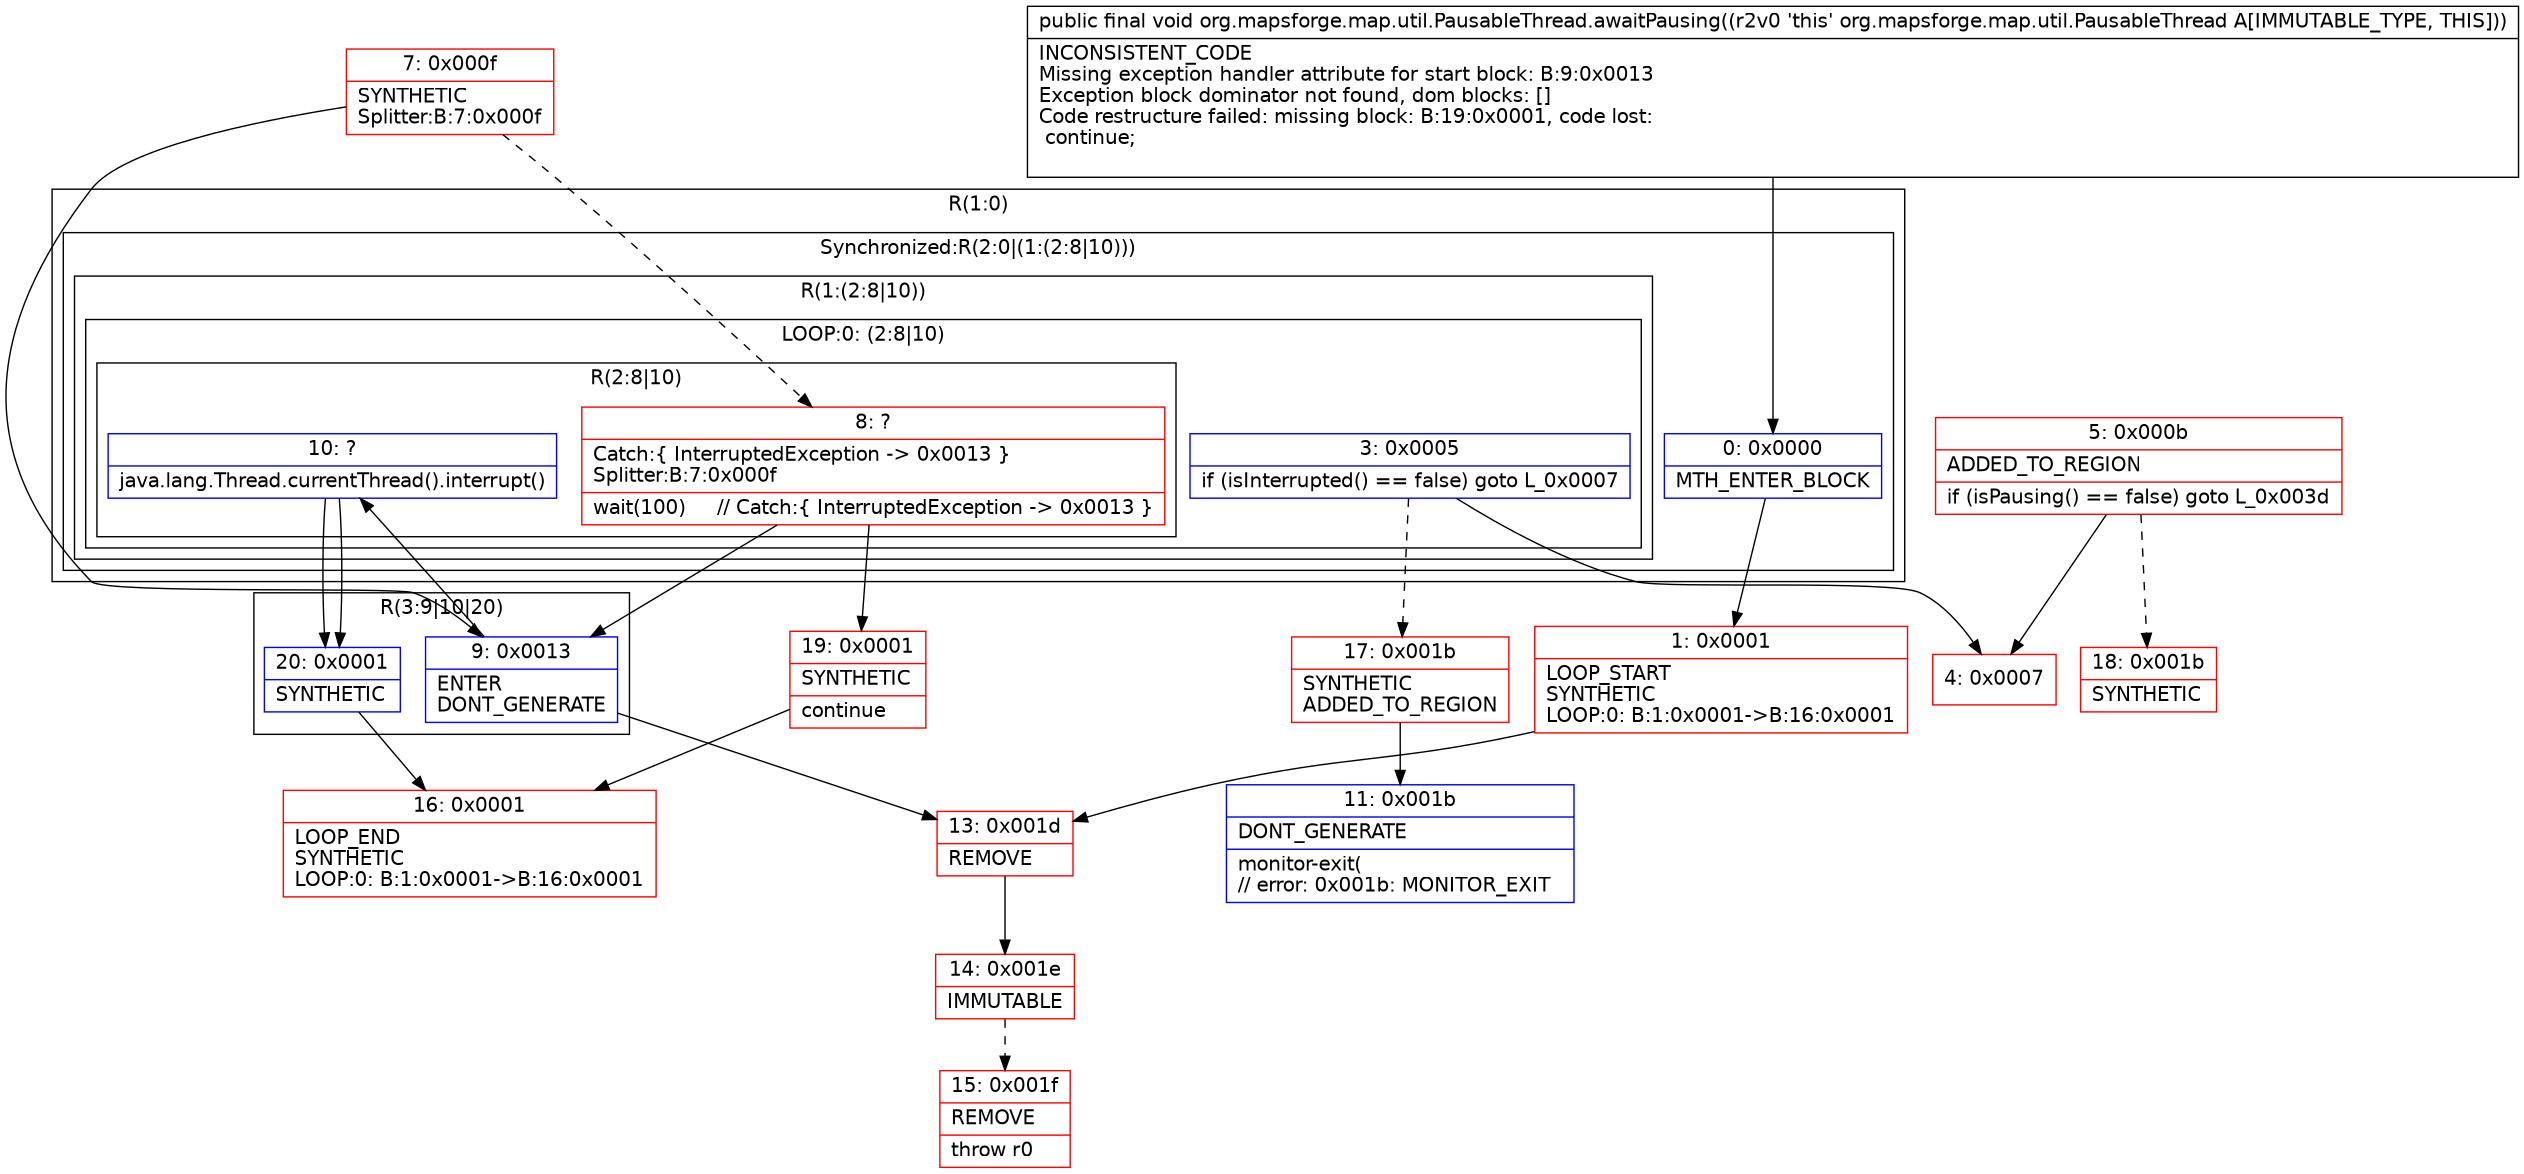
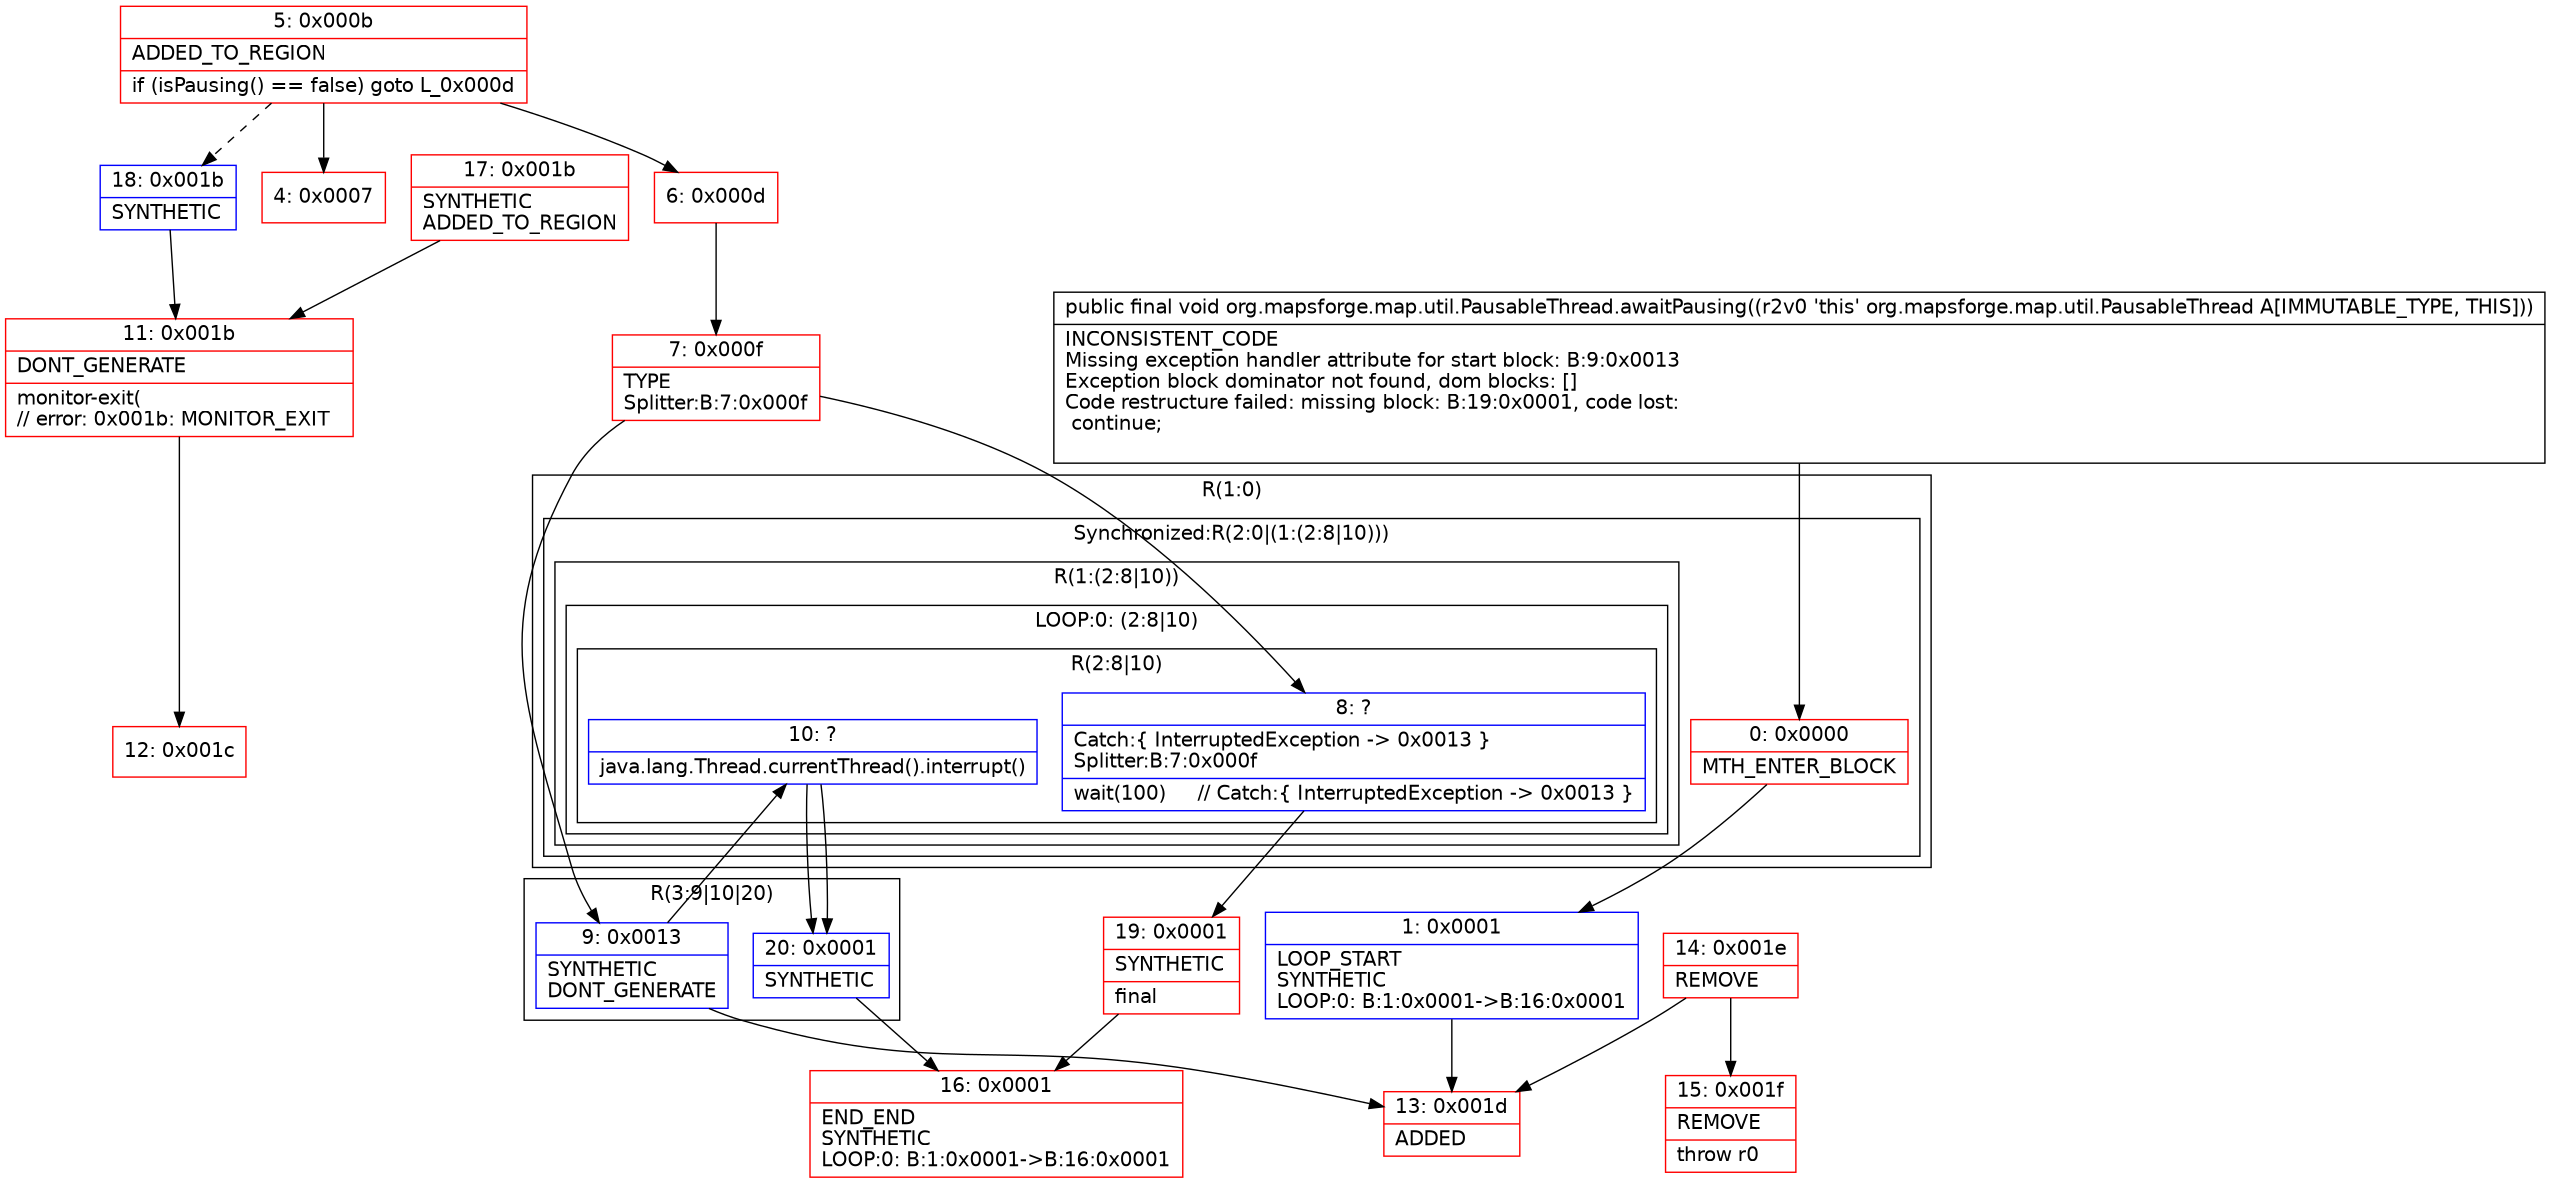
(413, 97) -> (647, 383)
none -> (716, 198)
(654, 264) -> (1083, 495)
none -> (172, 267)
(873, 466) -> (1354, 752)
(1410, 466) -> none
(1773, 466) -> (1799, 752)
(2139, 497) -> (324, 86)
(668, 590) -> none
(1721, 680) -> (1452, 966)
(2149, 680) -> (168, 198)
(470, 685) -> (603, 970)
(844, 711) -> (1137, 997)
none -> (179, 752)
(348, 838) -> (868, 1118)
(1400, 844) -> (179, 378)
(991, 859) -> (1431, 1139)
(1005, 908) -> (1609, 1044)
(1005, 1002) -> (1717, 981)
(1005, 1038) -> (1731, 1030)
